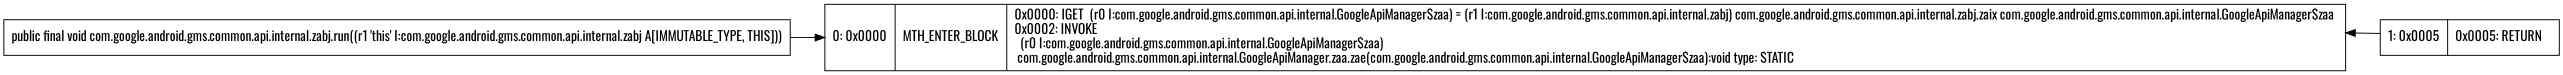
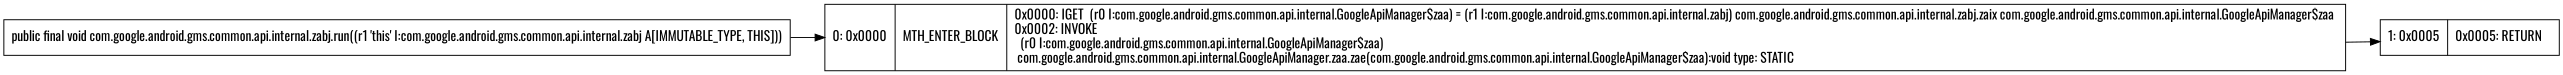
(2368, 33) -> (2358, 42)
